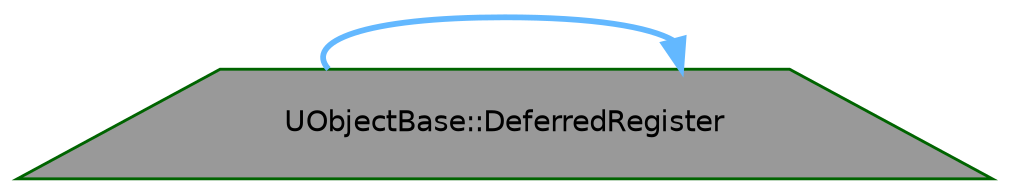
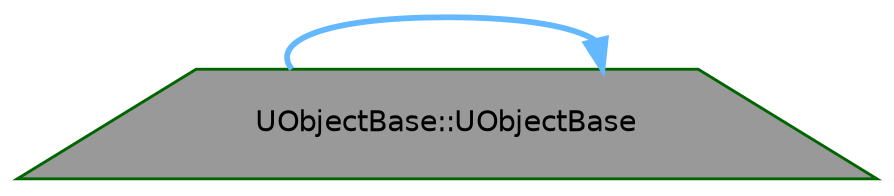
(505, 124) -> (447, 124)
